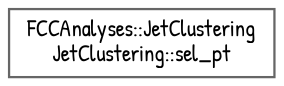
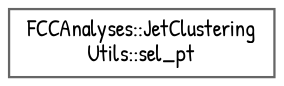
(142, 43) -> (142, 43)
